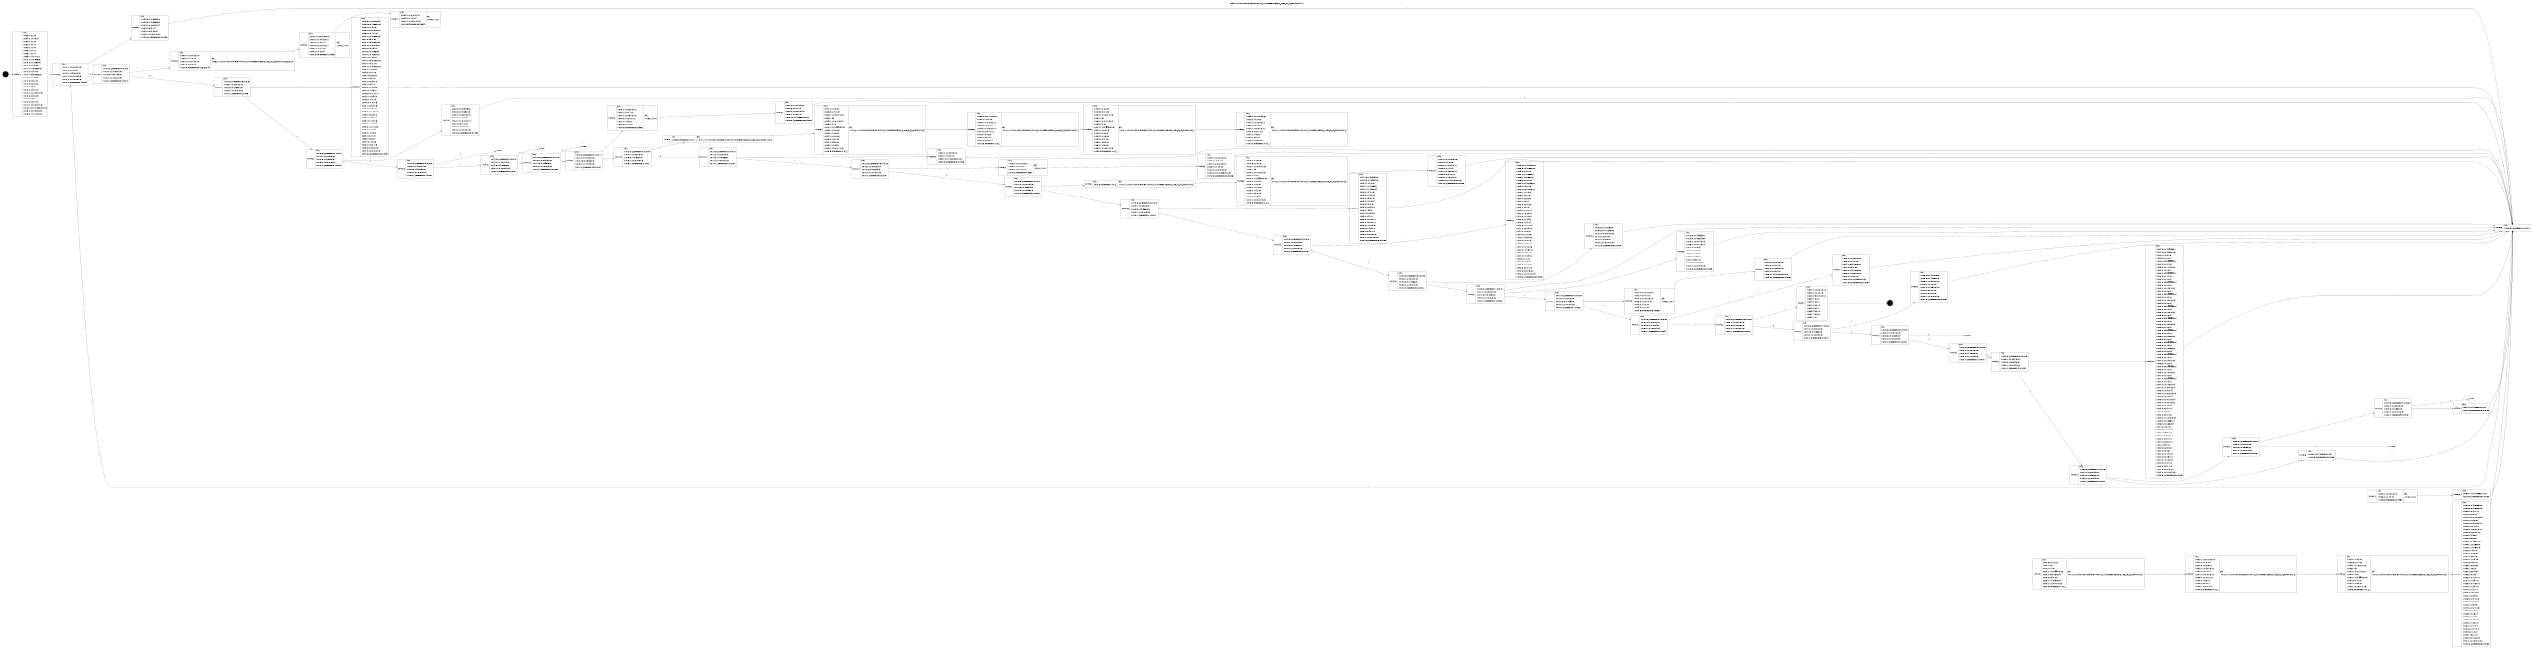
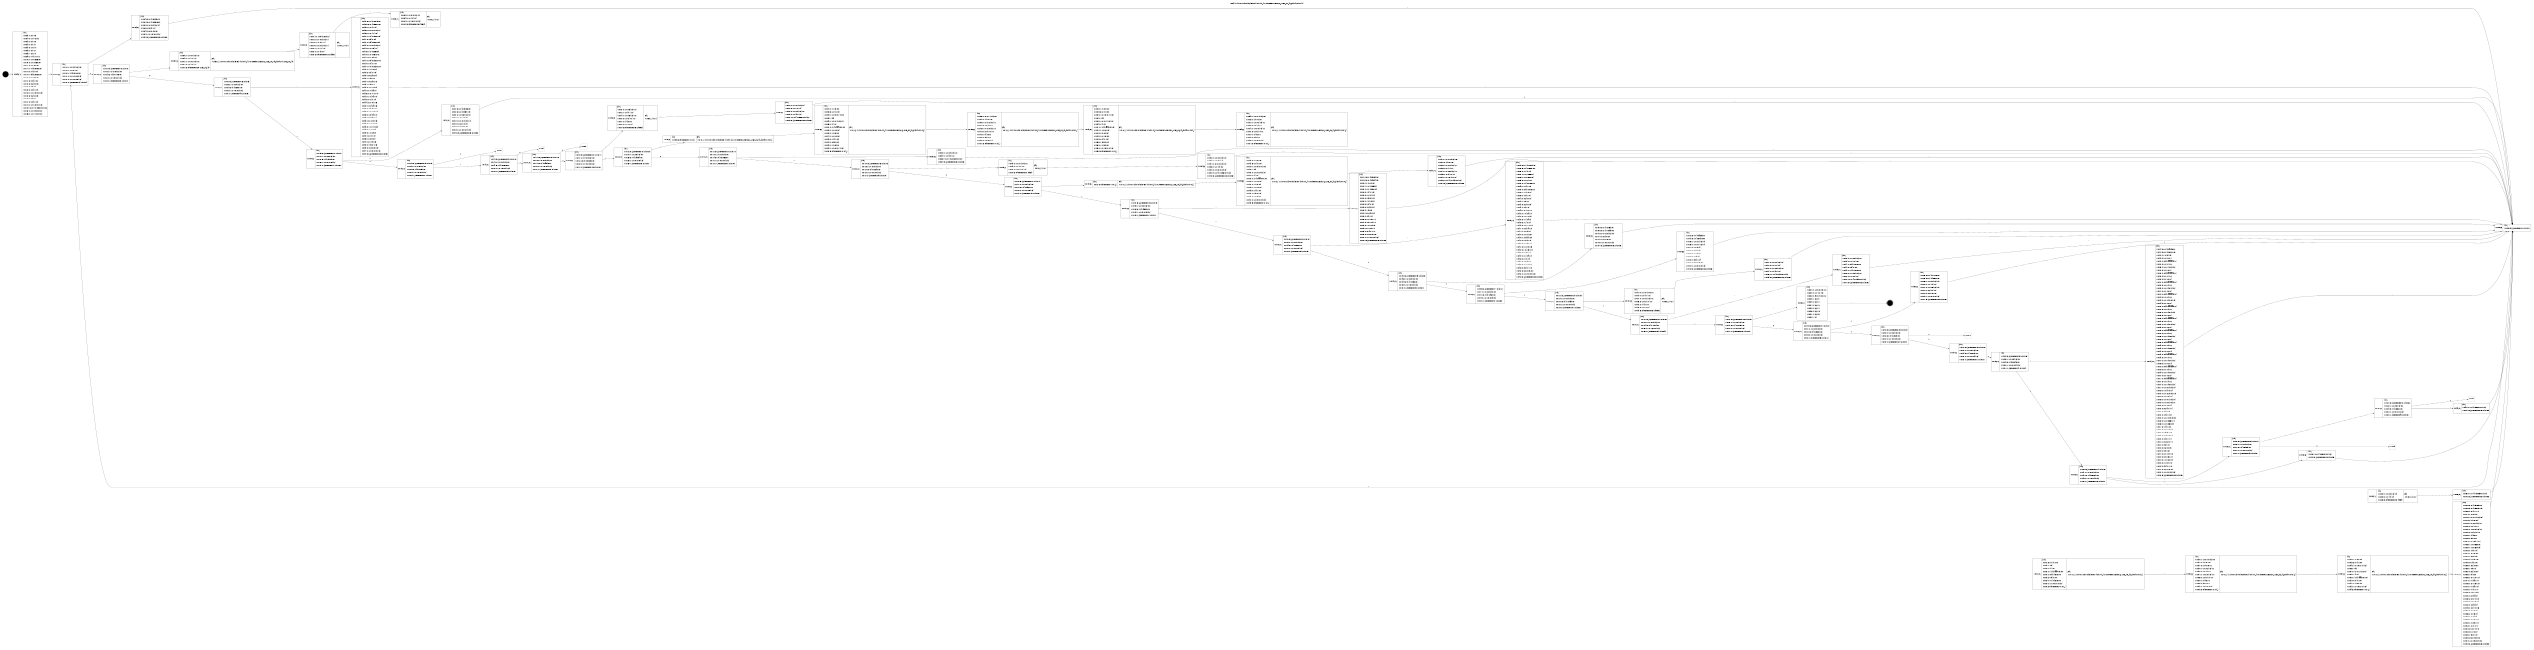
(1992, 228) -> (2022, 220)
